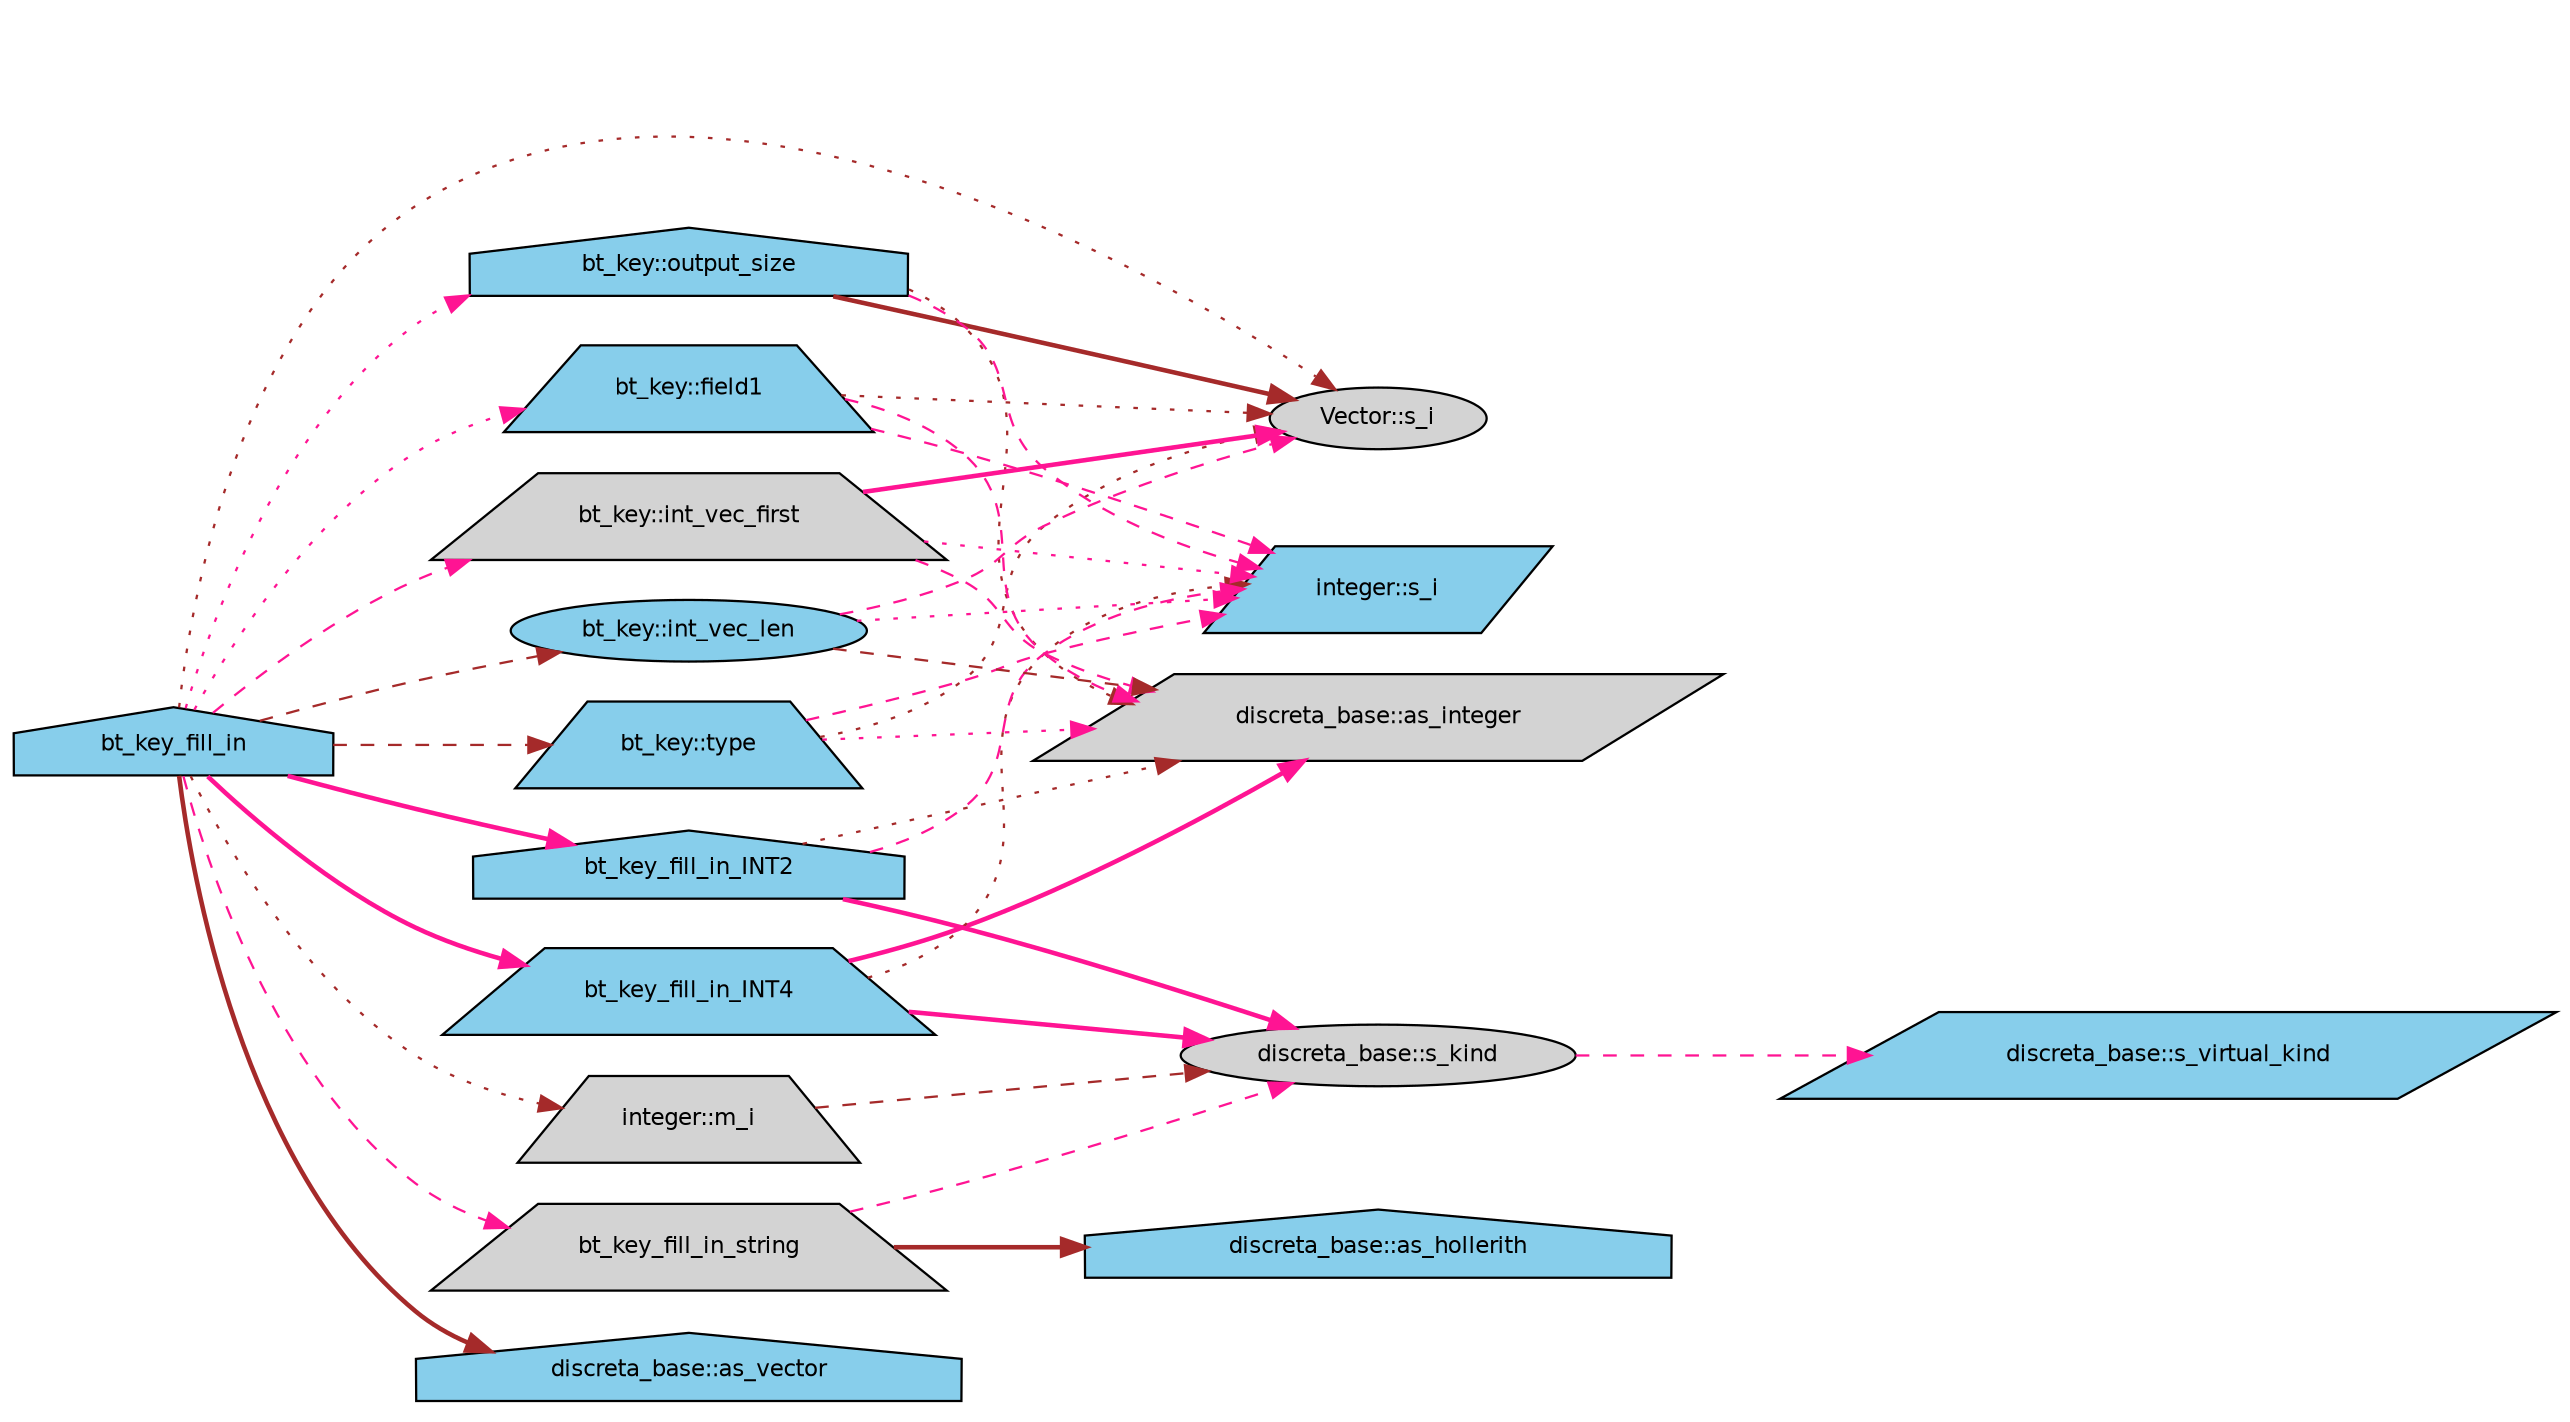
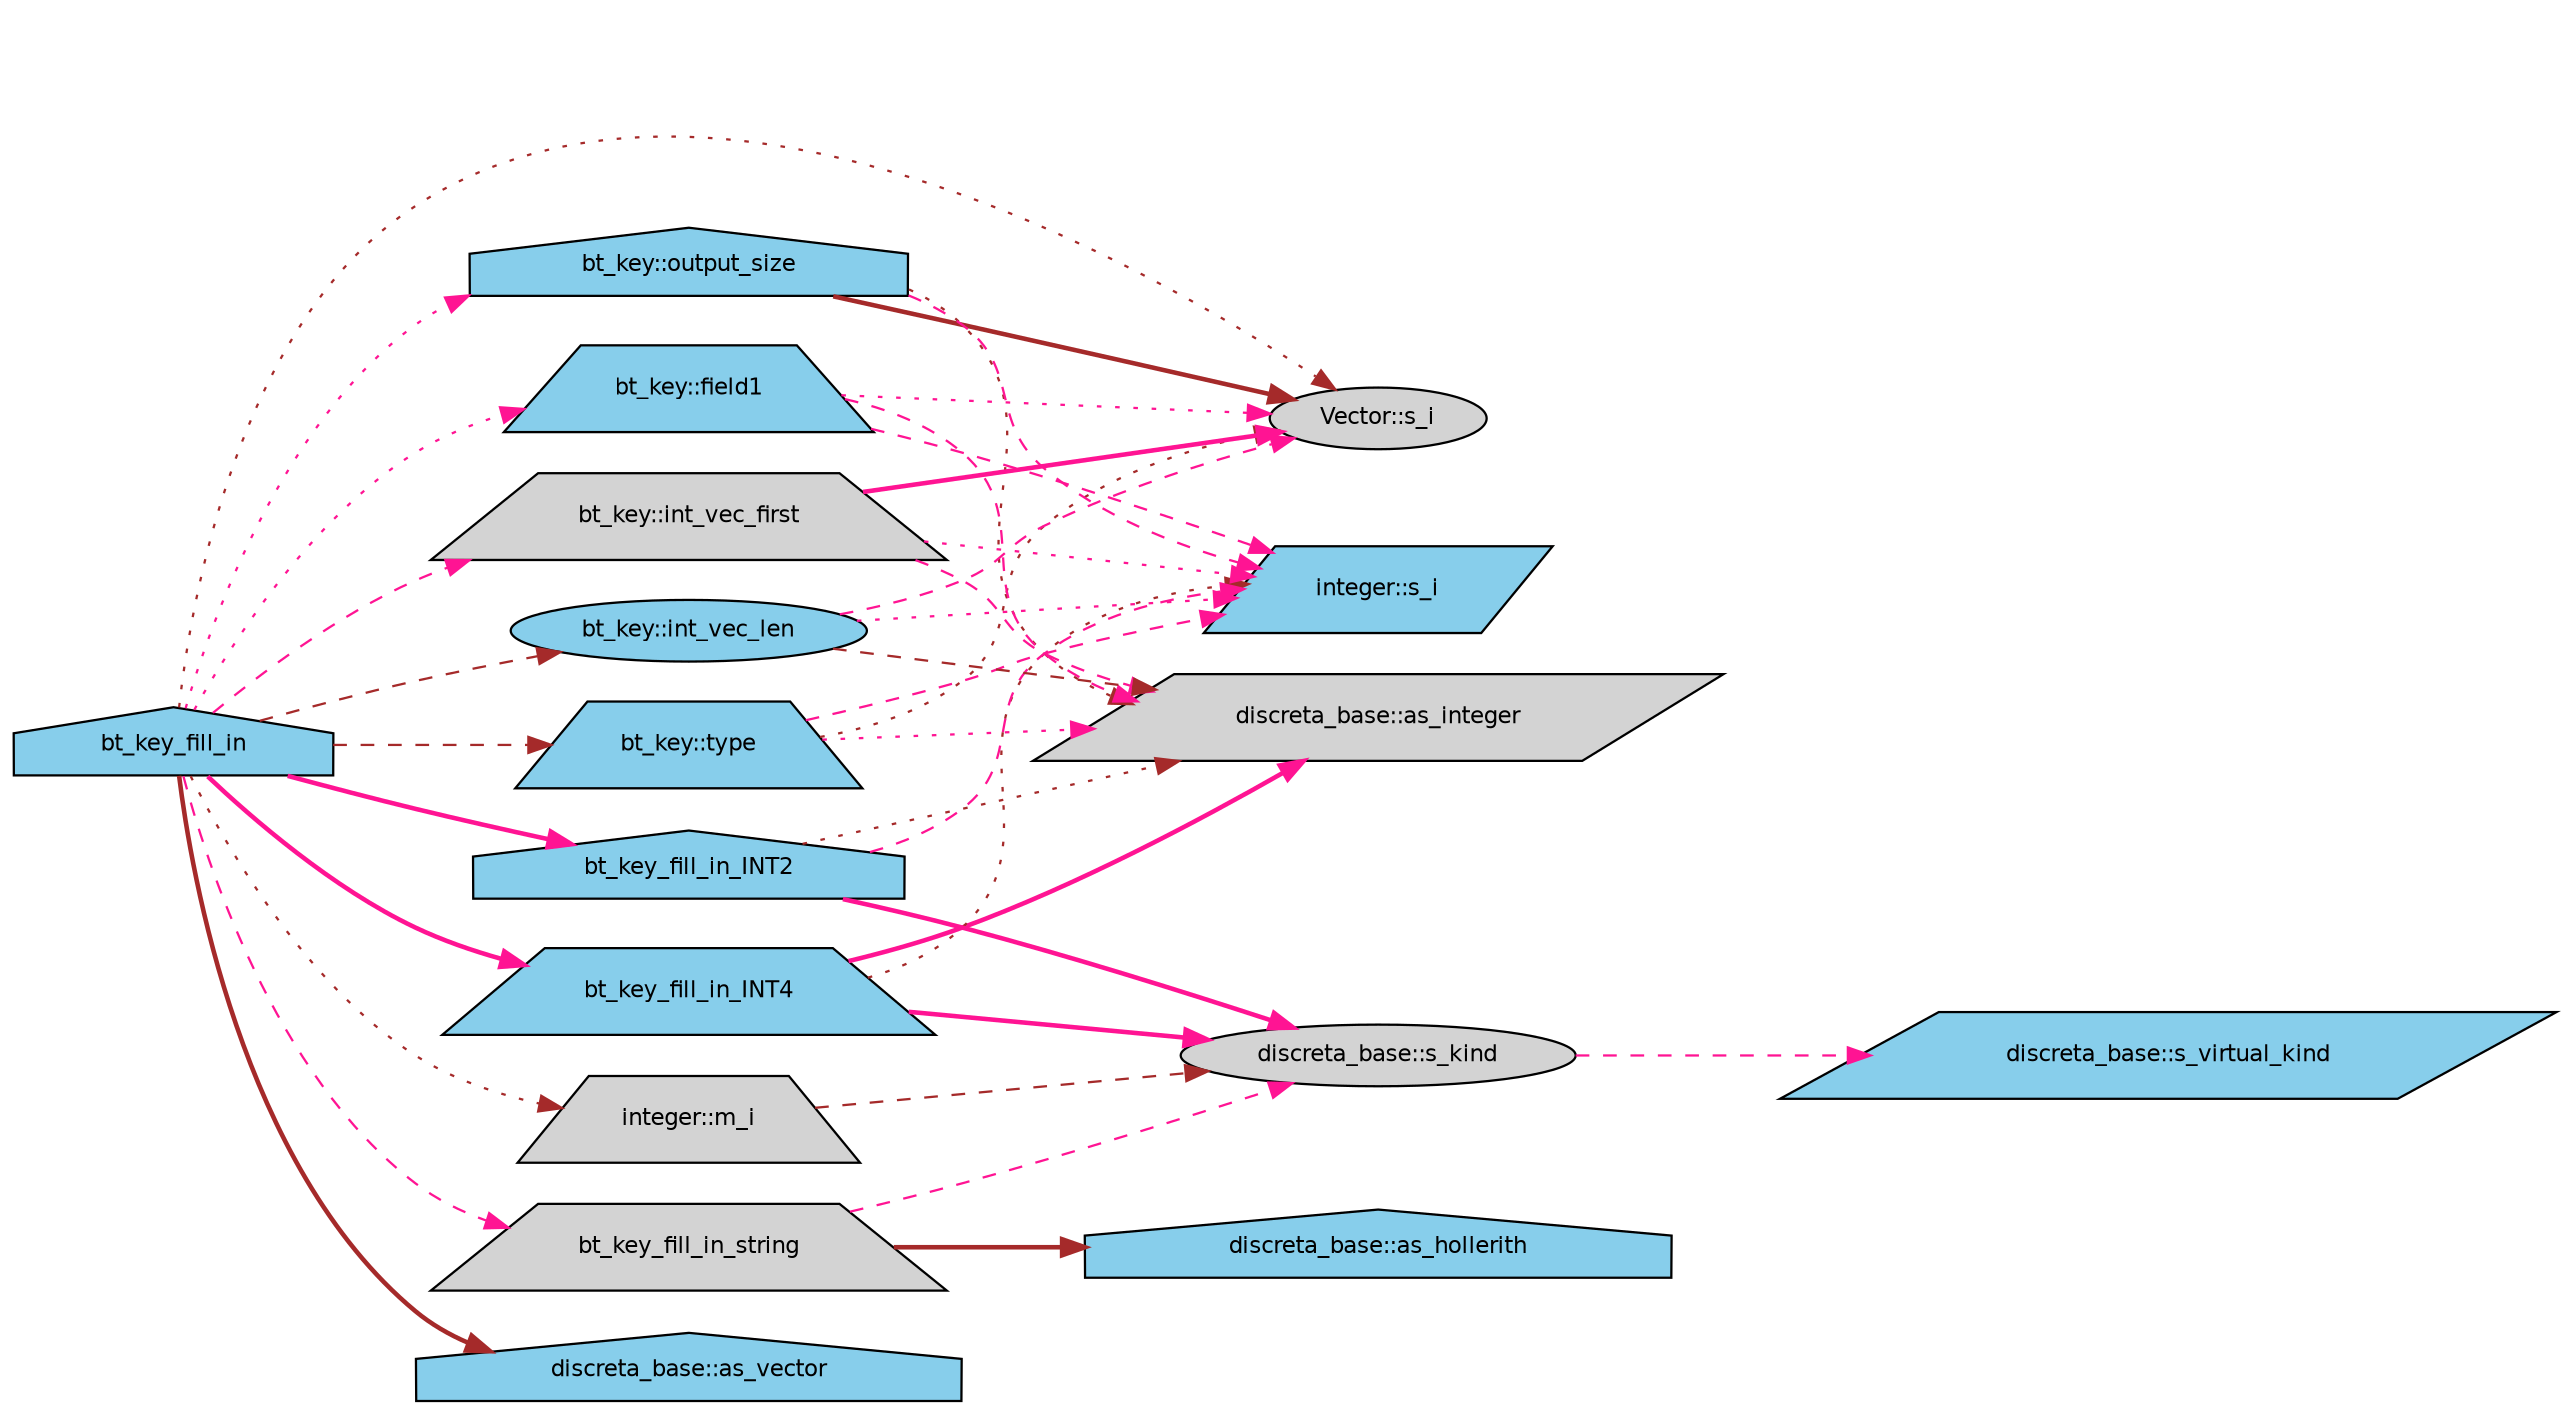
(1044, 404) -> (1044, 404)
